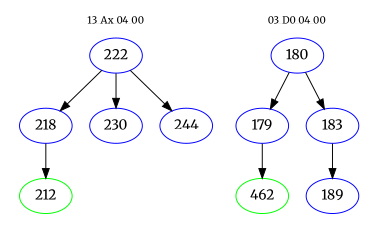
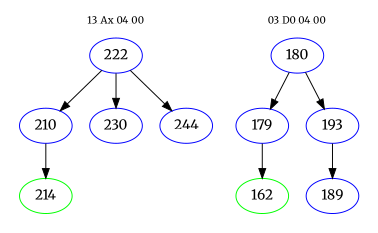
(46, 126) -> (46, 126)
(332, 126) -> (332, 126)
(46, 196) -> (46, 196)
(262, 196) -> (262, 196)
